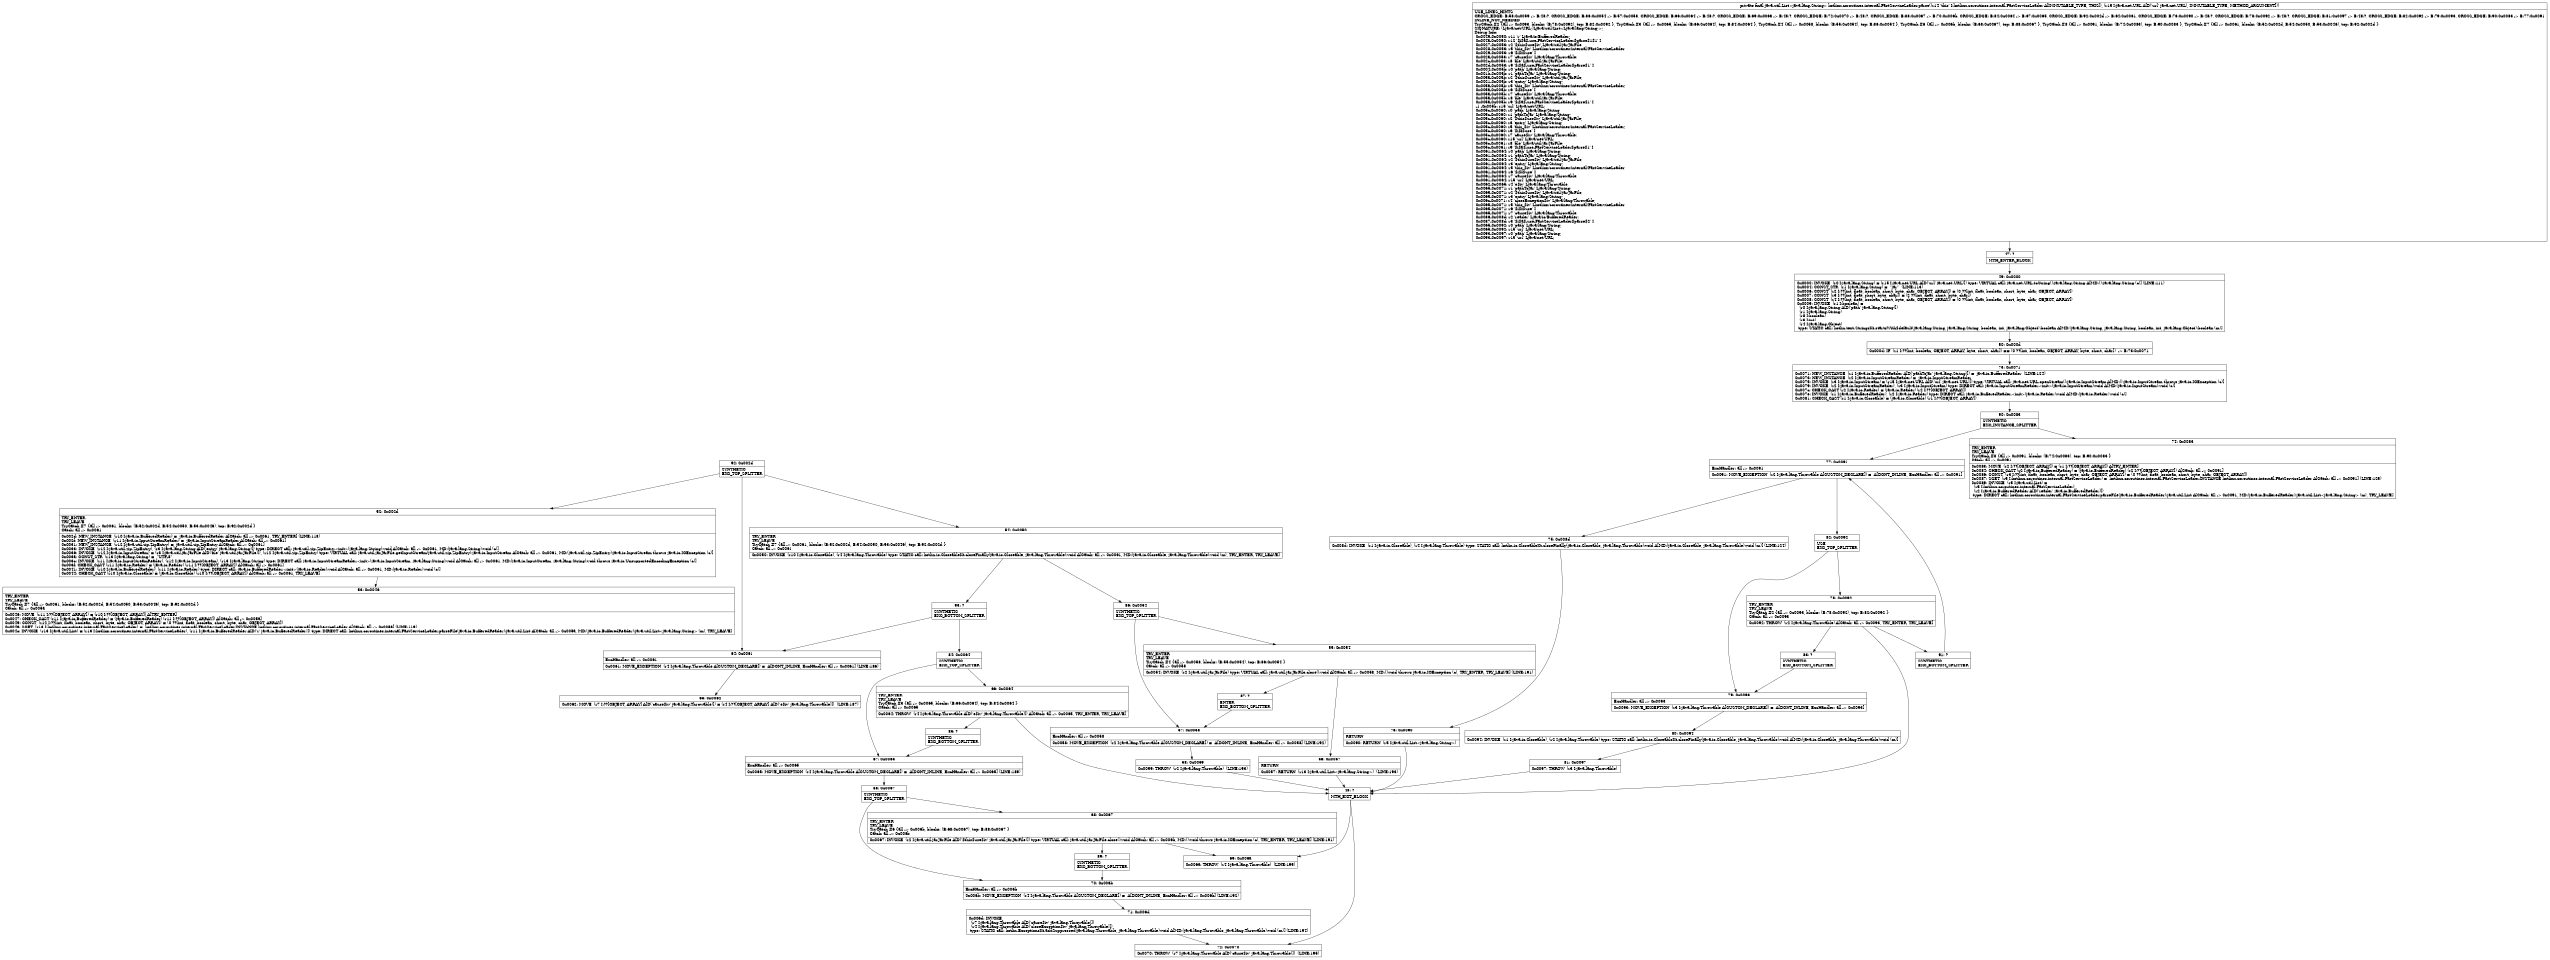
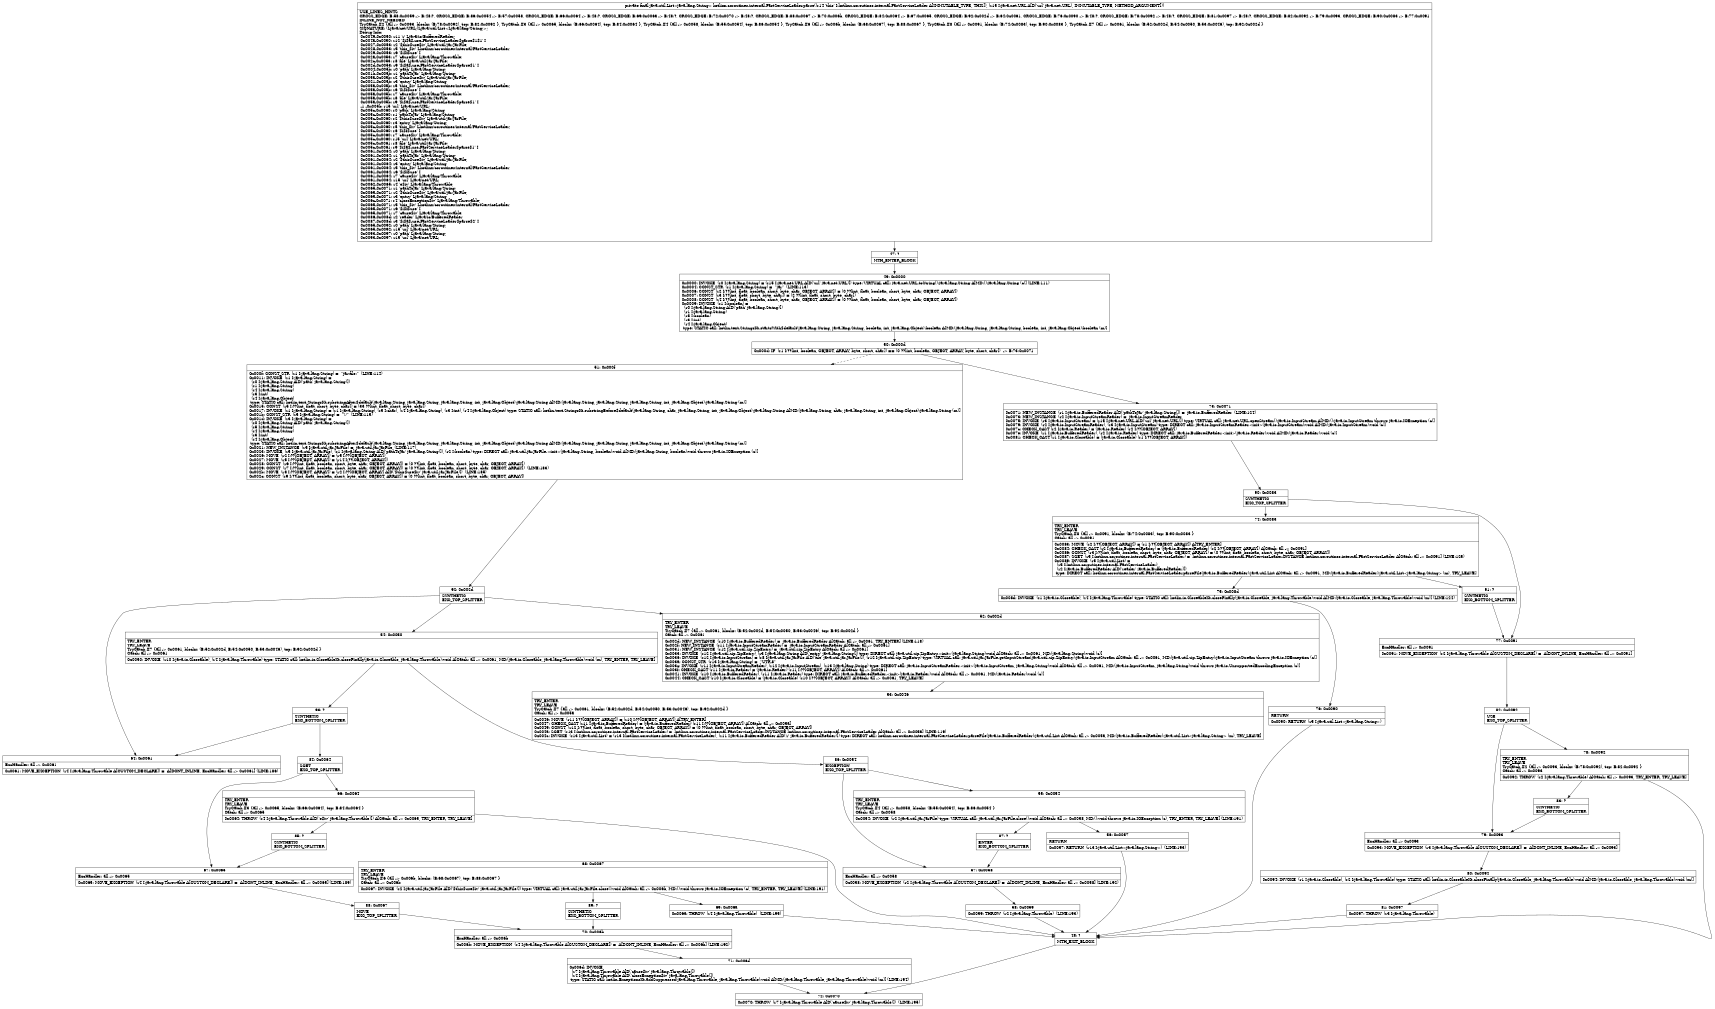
none -> (605, 422)
(2010, 425) -> (1266, 503)
(1693, 507) -> (1238, 582)
(1128, 612) -> (838, 766)
(1899, 639) -> (1438, 582)
(951, 661) -> (305, 766)
(710, 702) -> none
(876, 795) -> (363, 912)
(953, 805) -> none
(1341, 842) -> (918, 926)
